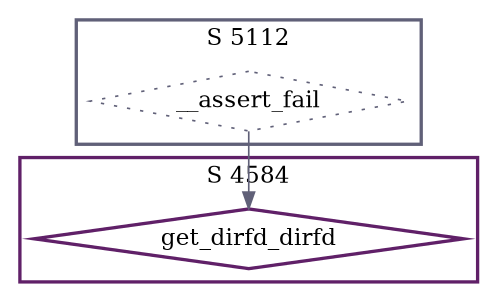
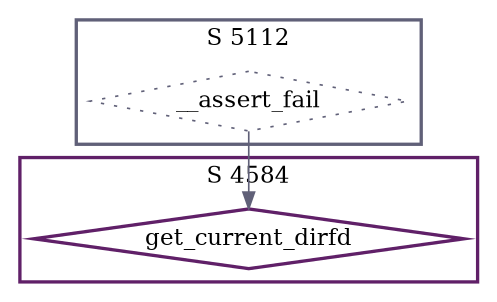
(249, 239) -> (249, 239)
